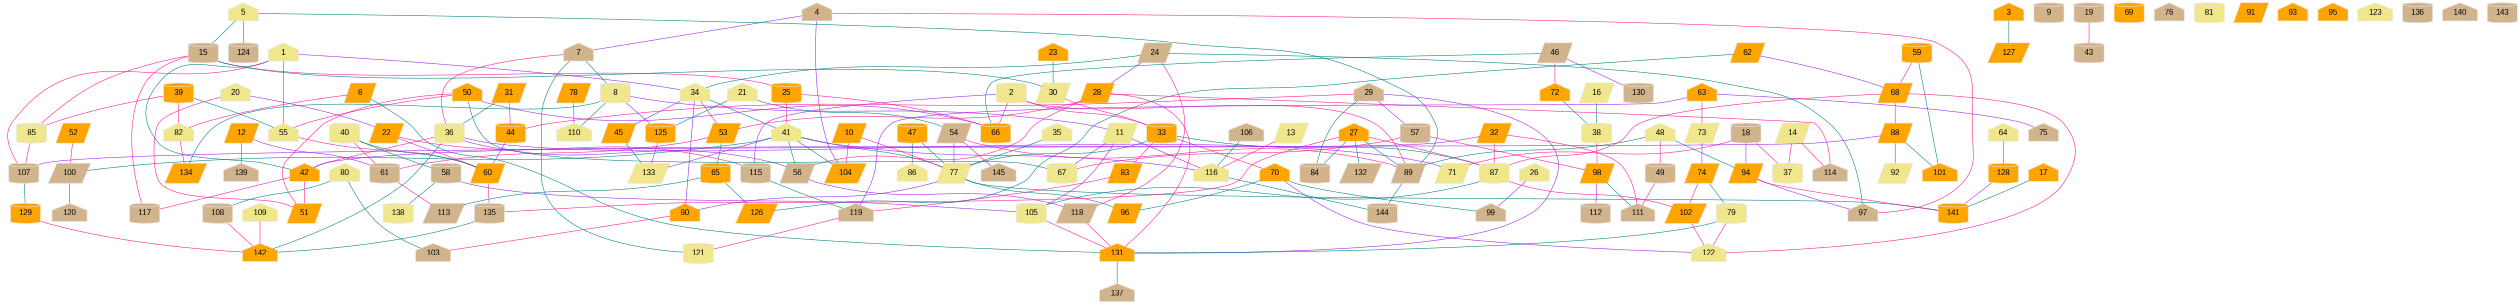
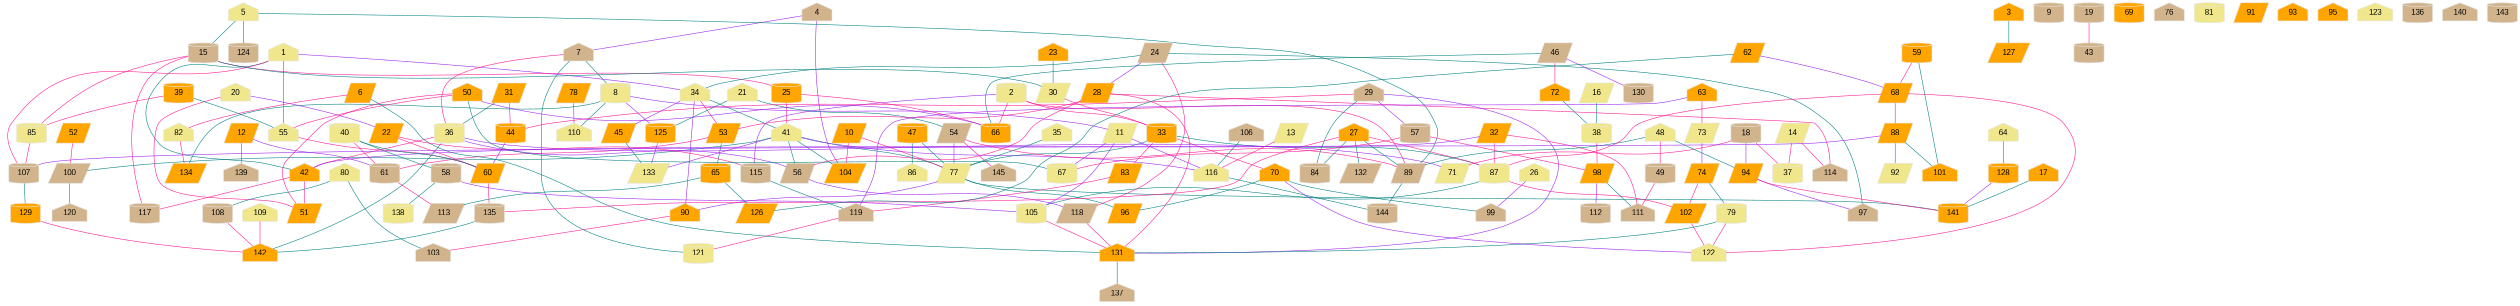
(1510, 20) -> none
(179, 115) -> none
(2043, 133) -> none
